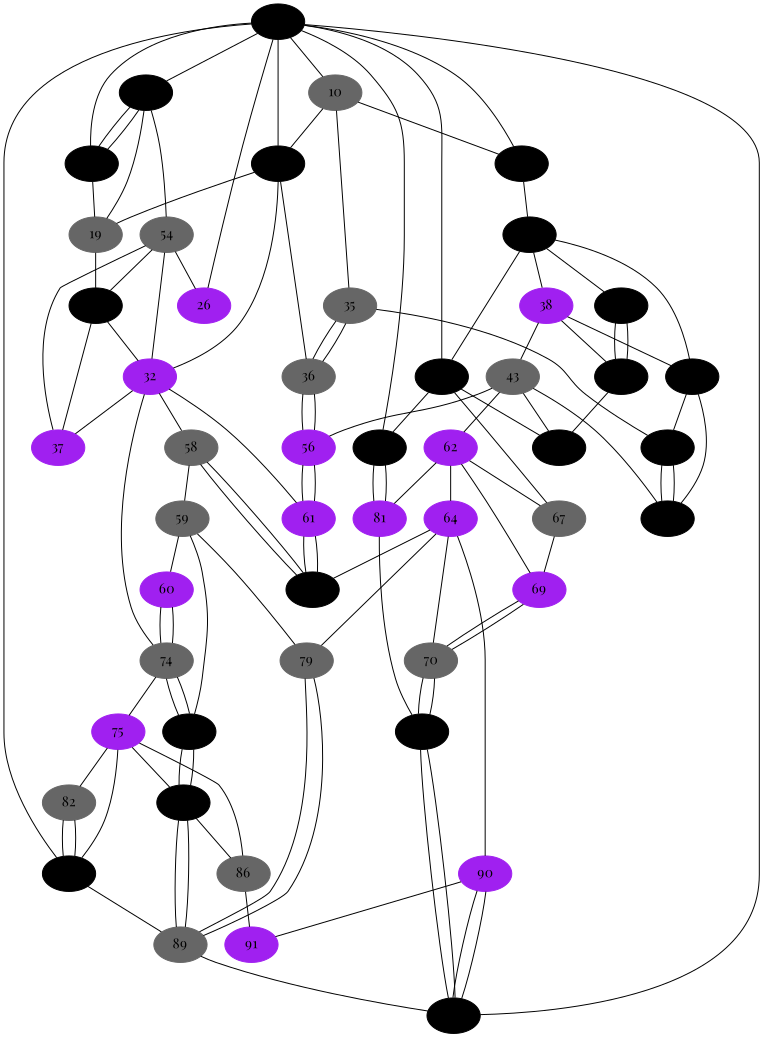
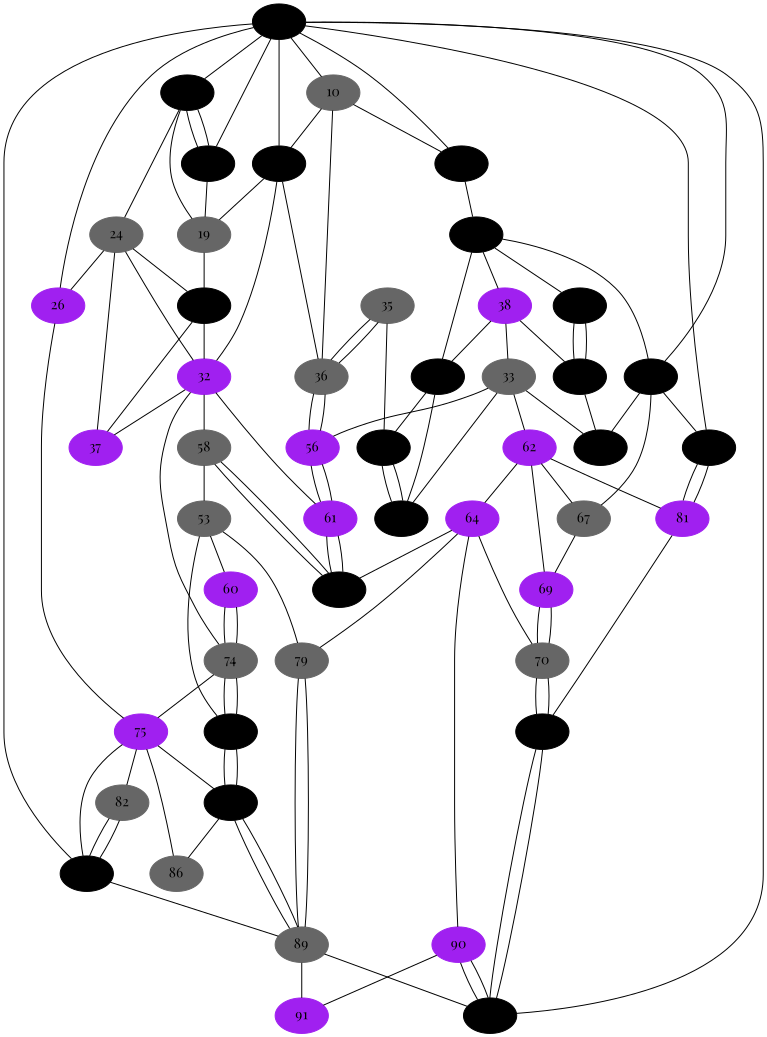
(343, 199) -> (327, 235)
(167, 235) -> (116, 235)
(513, 377) -> (509, 377)
(182, 519) -> (204, 519)
none -> (41, 535)
(248, 909) -> (302, 980)
